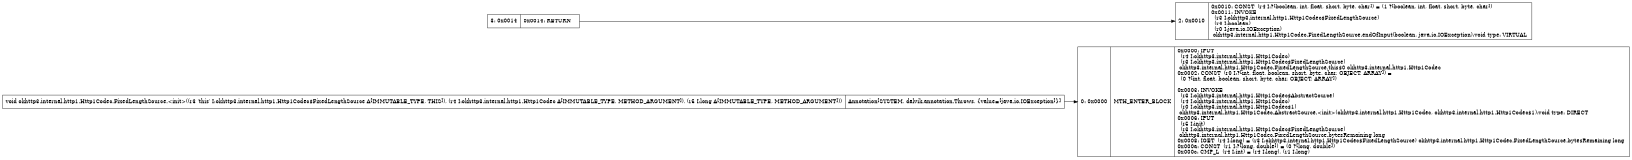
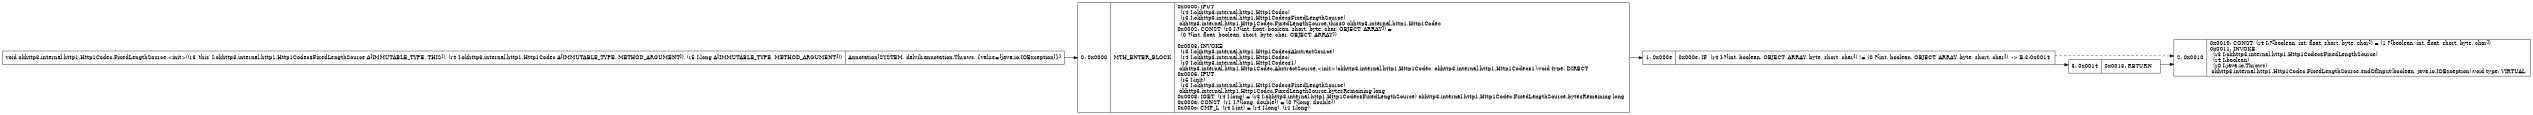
(550, 21) -> (2131, 66)
(1247, 29) -> (2239, 66)
none -> (1849, 58)
